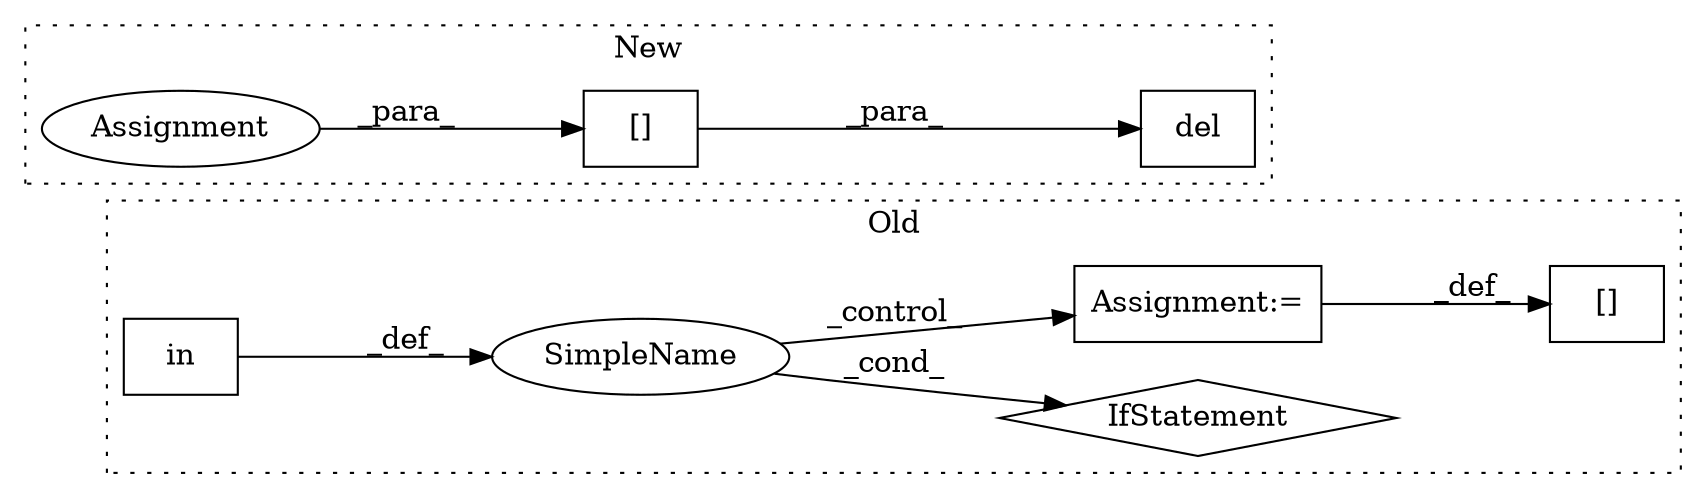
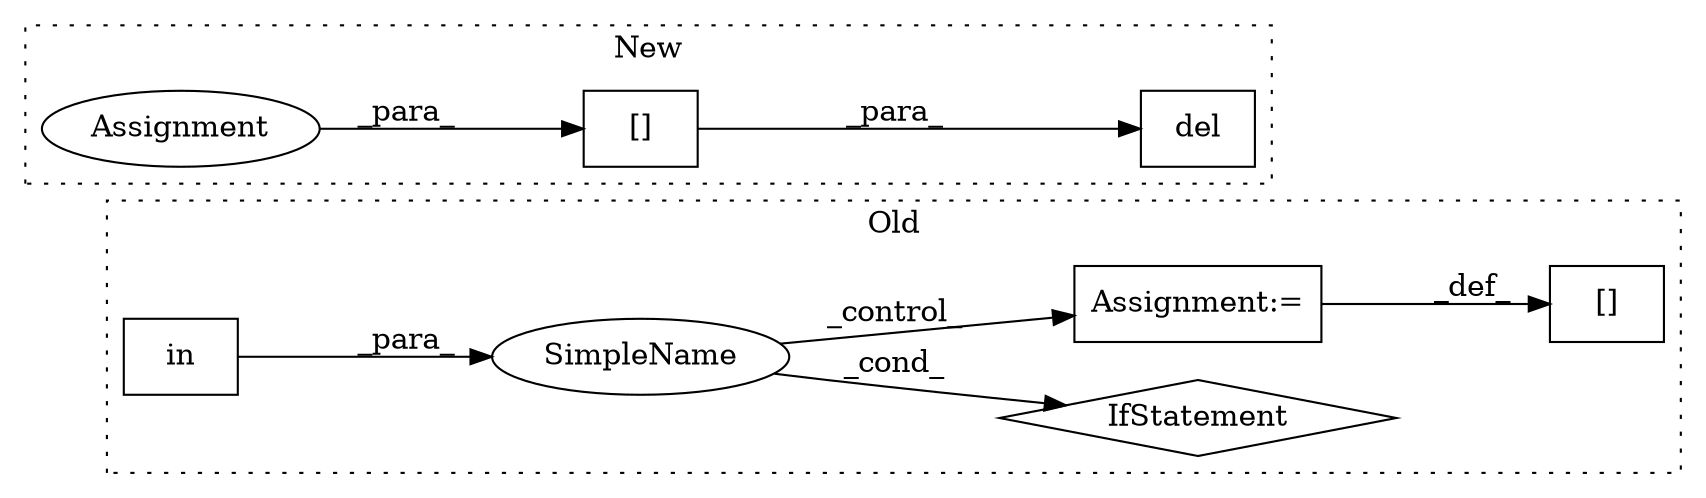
(406, 341) -> (406, 341)
